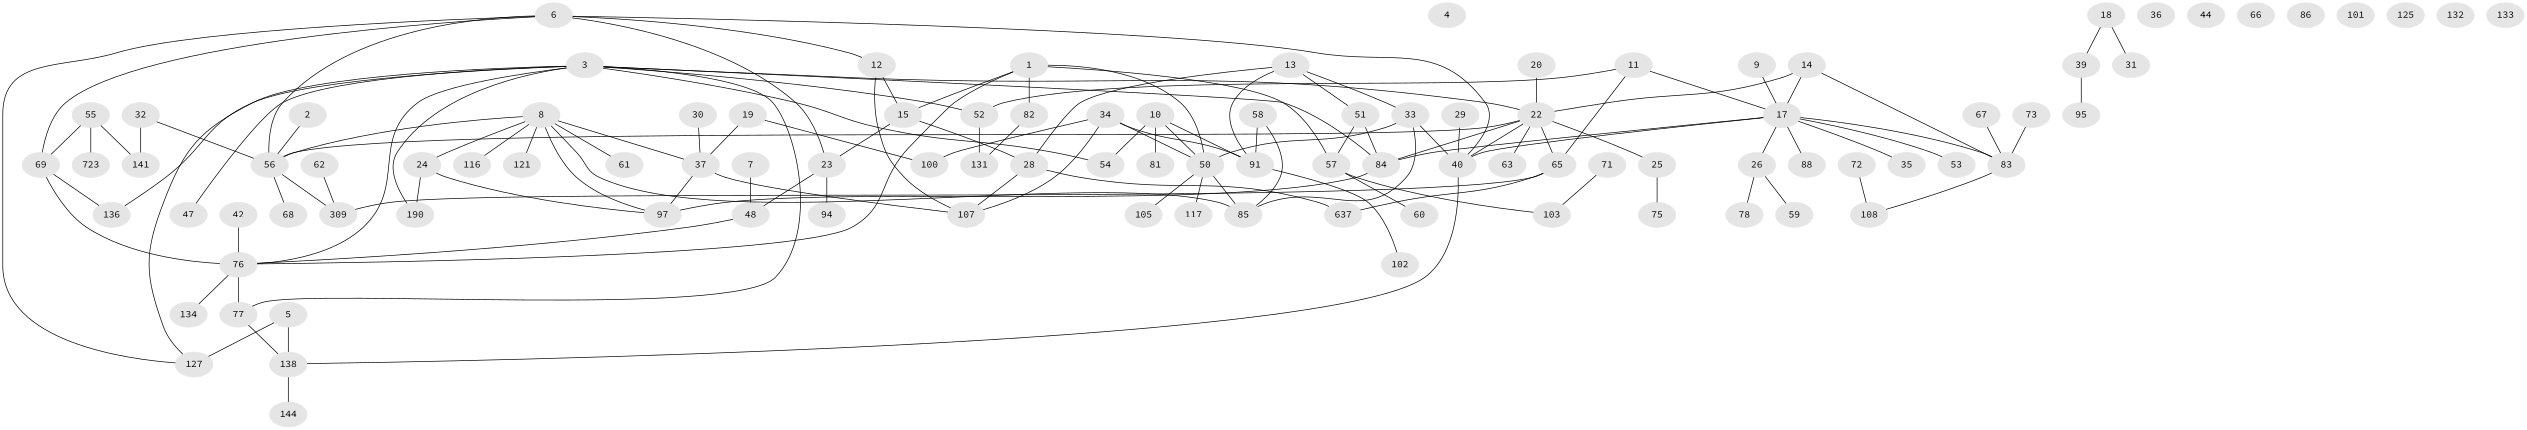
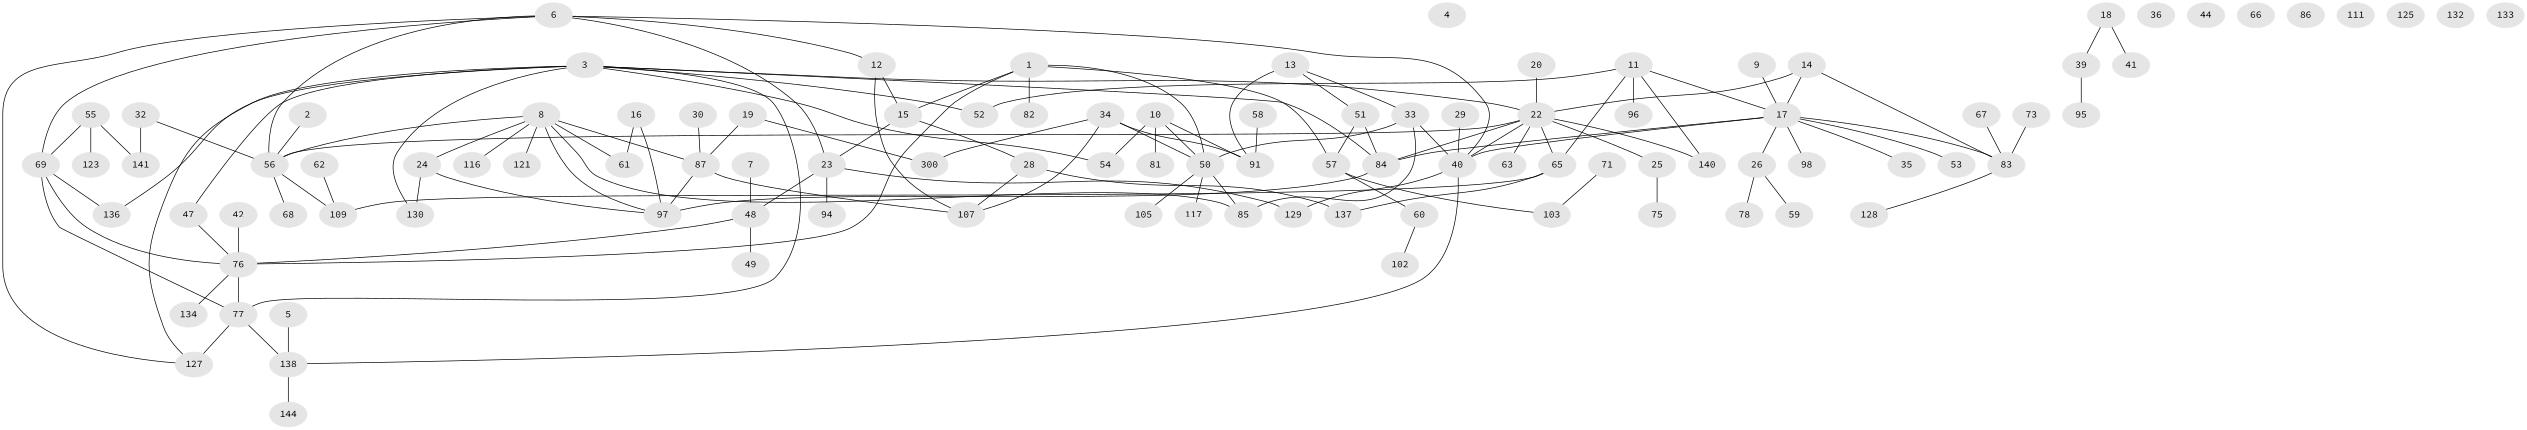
(2356, 15) -> (2356, 15)
(2131, 65) -> (2131, 65)
(1097, 96) -> none
none -> (636, 115)
none -> (1634, 115)
(390, 154) -> (213, 240)
(91, 165) -> (91, 165)
(701, 165) -> (701, 165)
(929, 165) -> (929, 165)
(979, 165) -> none
none -> (1707, 165)
(1807, 165) -> (1807, 165)
(1857, 165) -> none
(1282, 166) -> none
(1356, 196) -> (1410, 240)
(338, 215) -> (338, 215)
(415, 215) -> (415, 215)
none -> (1293, 215)
(1343, 215) -> (1343, 215)
(1869, 215) -> (1869, 215)
none -> (117, 256)
none -> (751, 265)
(241, 340) -> (216, 340)
